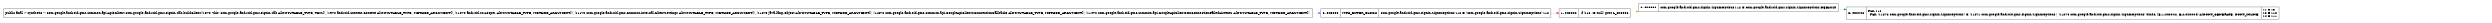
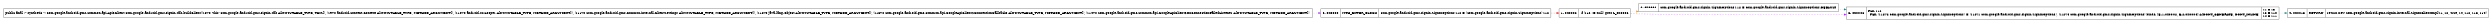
none -> (2388, 13)
none -> (1737, 15)
